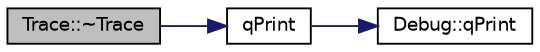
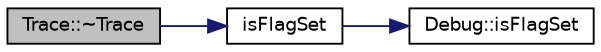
(269, 26) -> (285, 26)
(455, 26) -> (502, 26)
